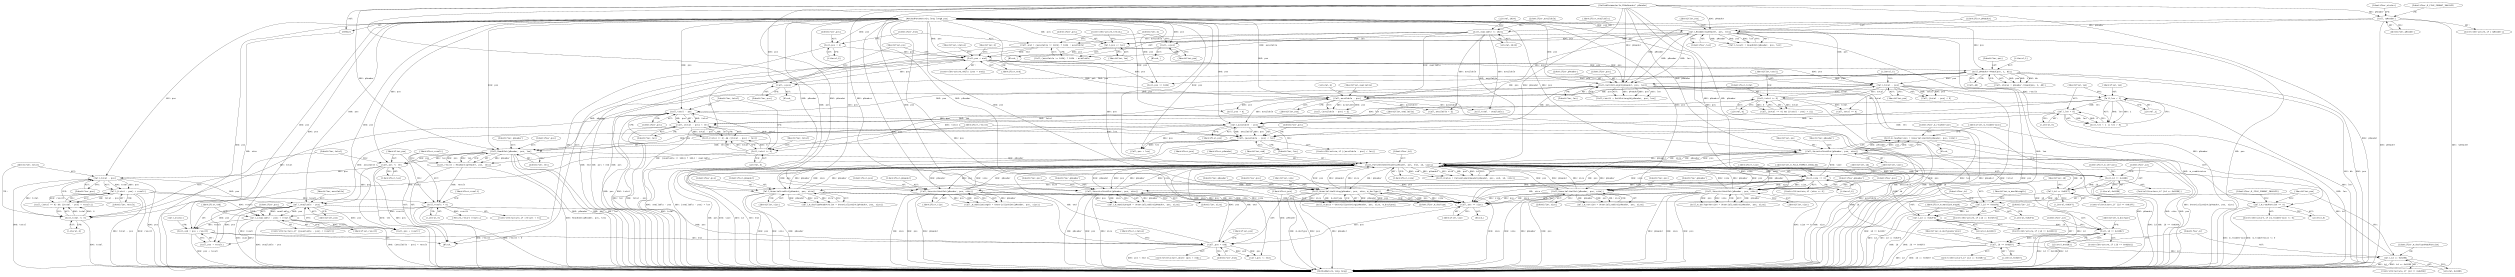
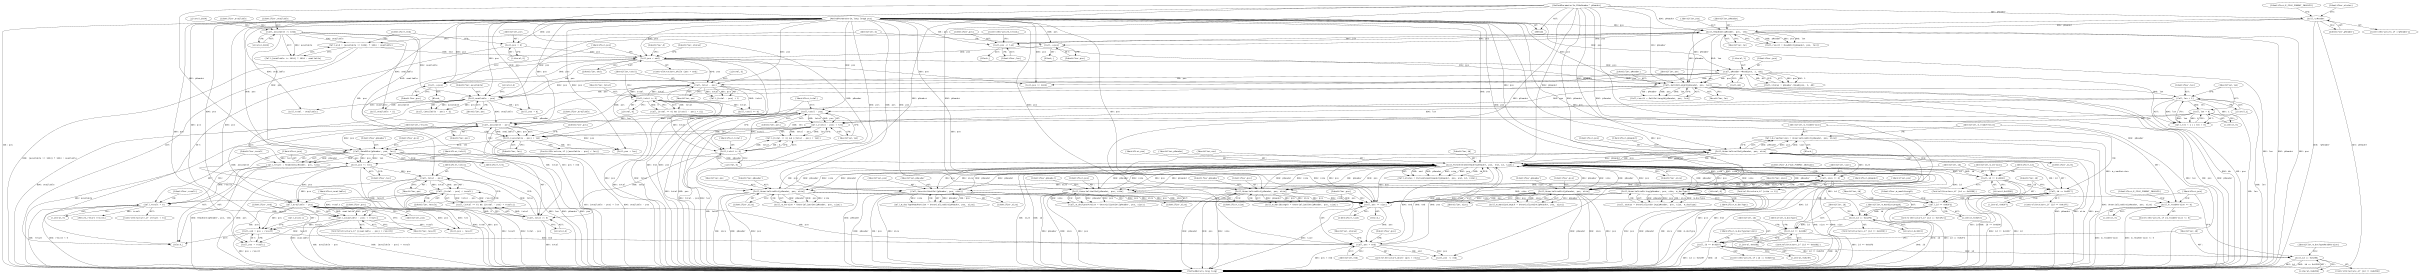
(2030, 92) -> (2158, 92)
(1933, 168) -> none
(167, 265) -> (1291, 242)
